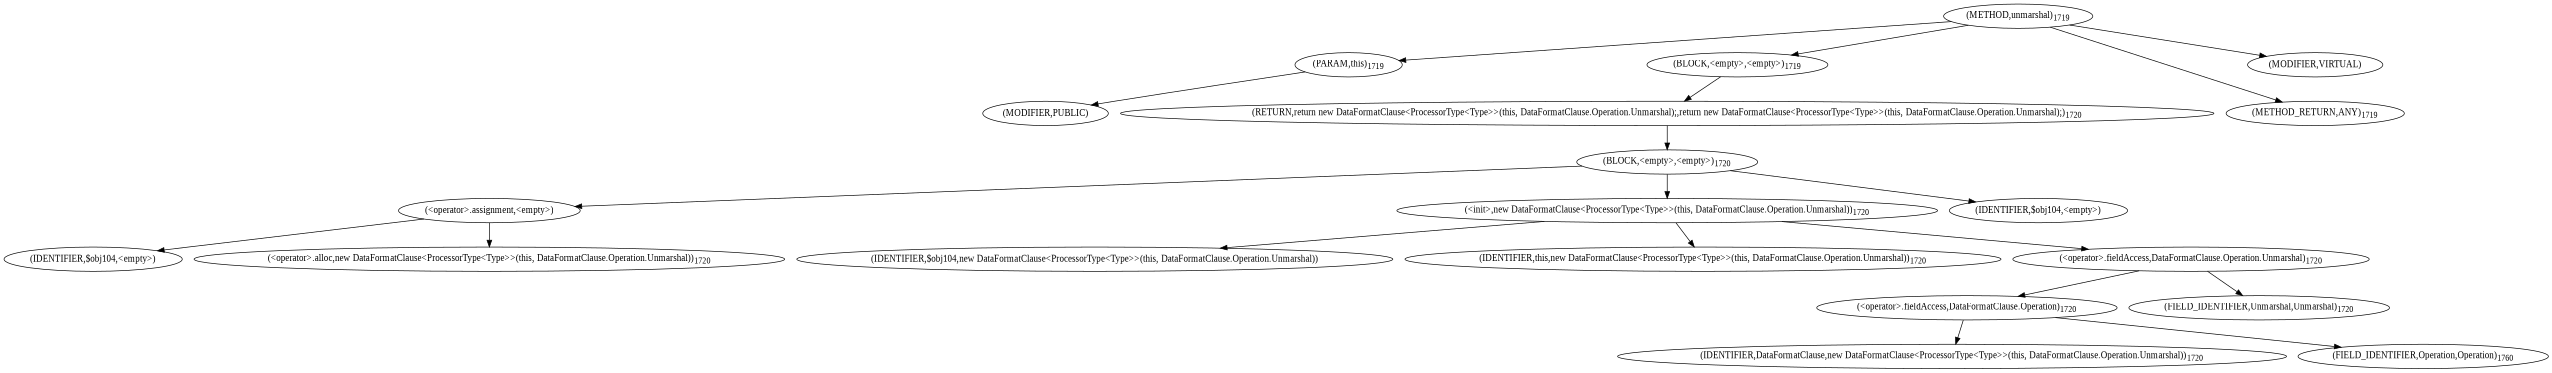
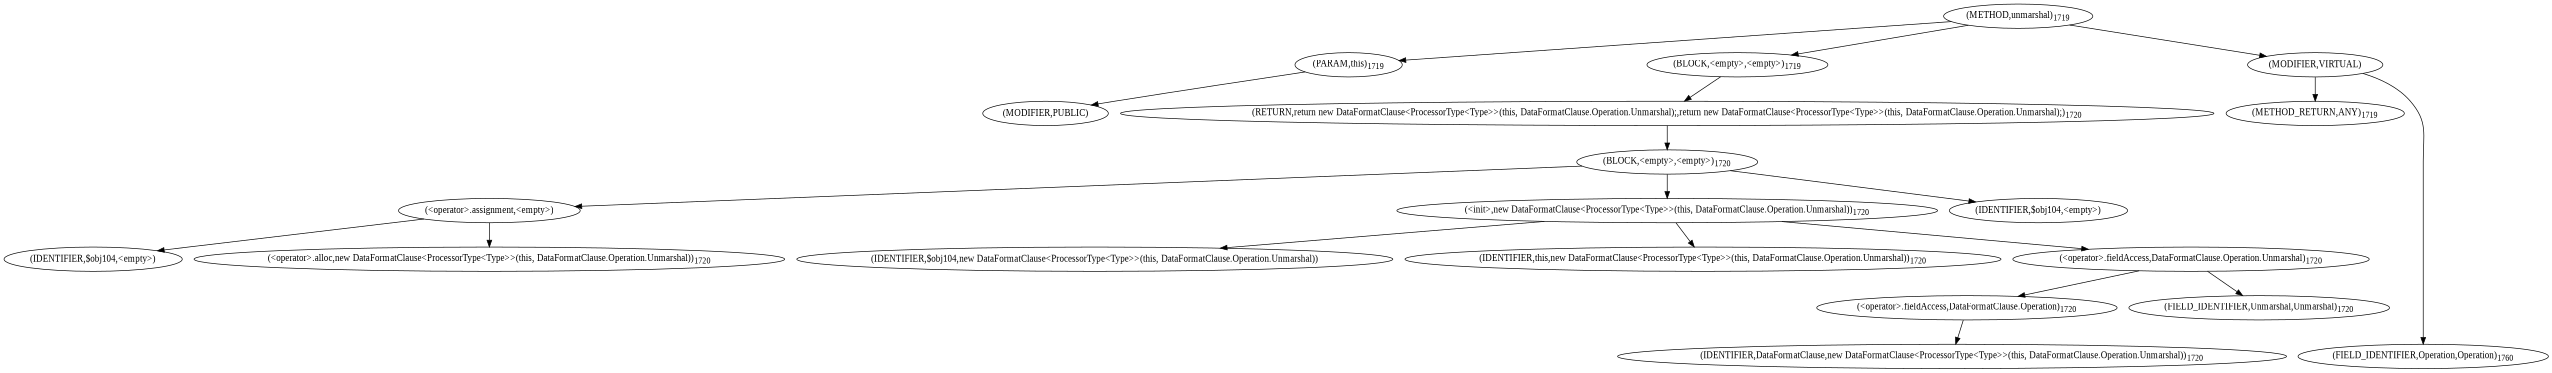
(2163, 64) -> (2315, 86)
(2195, 332) -> (2423, 190)
